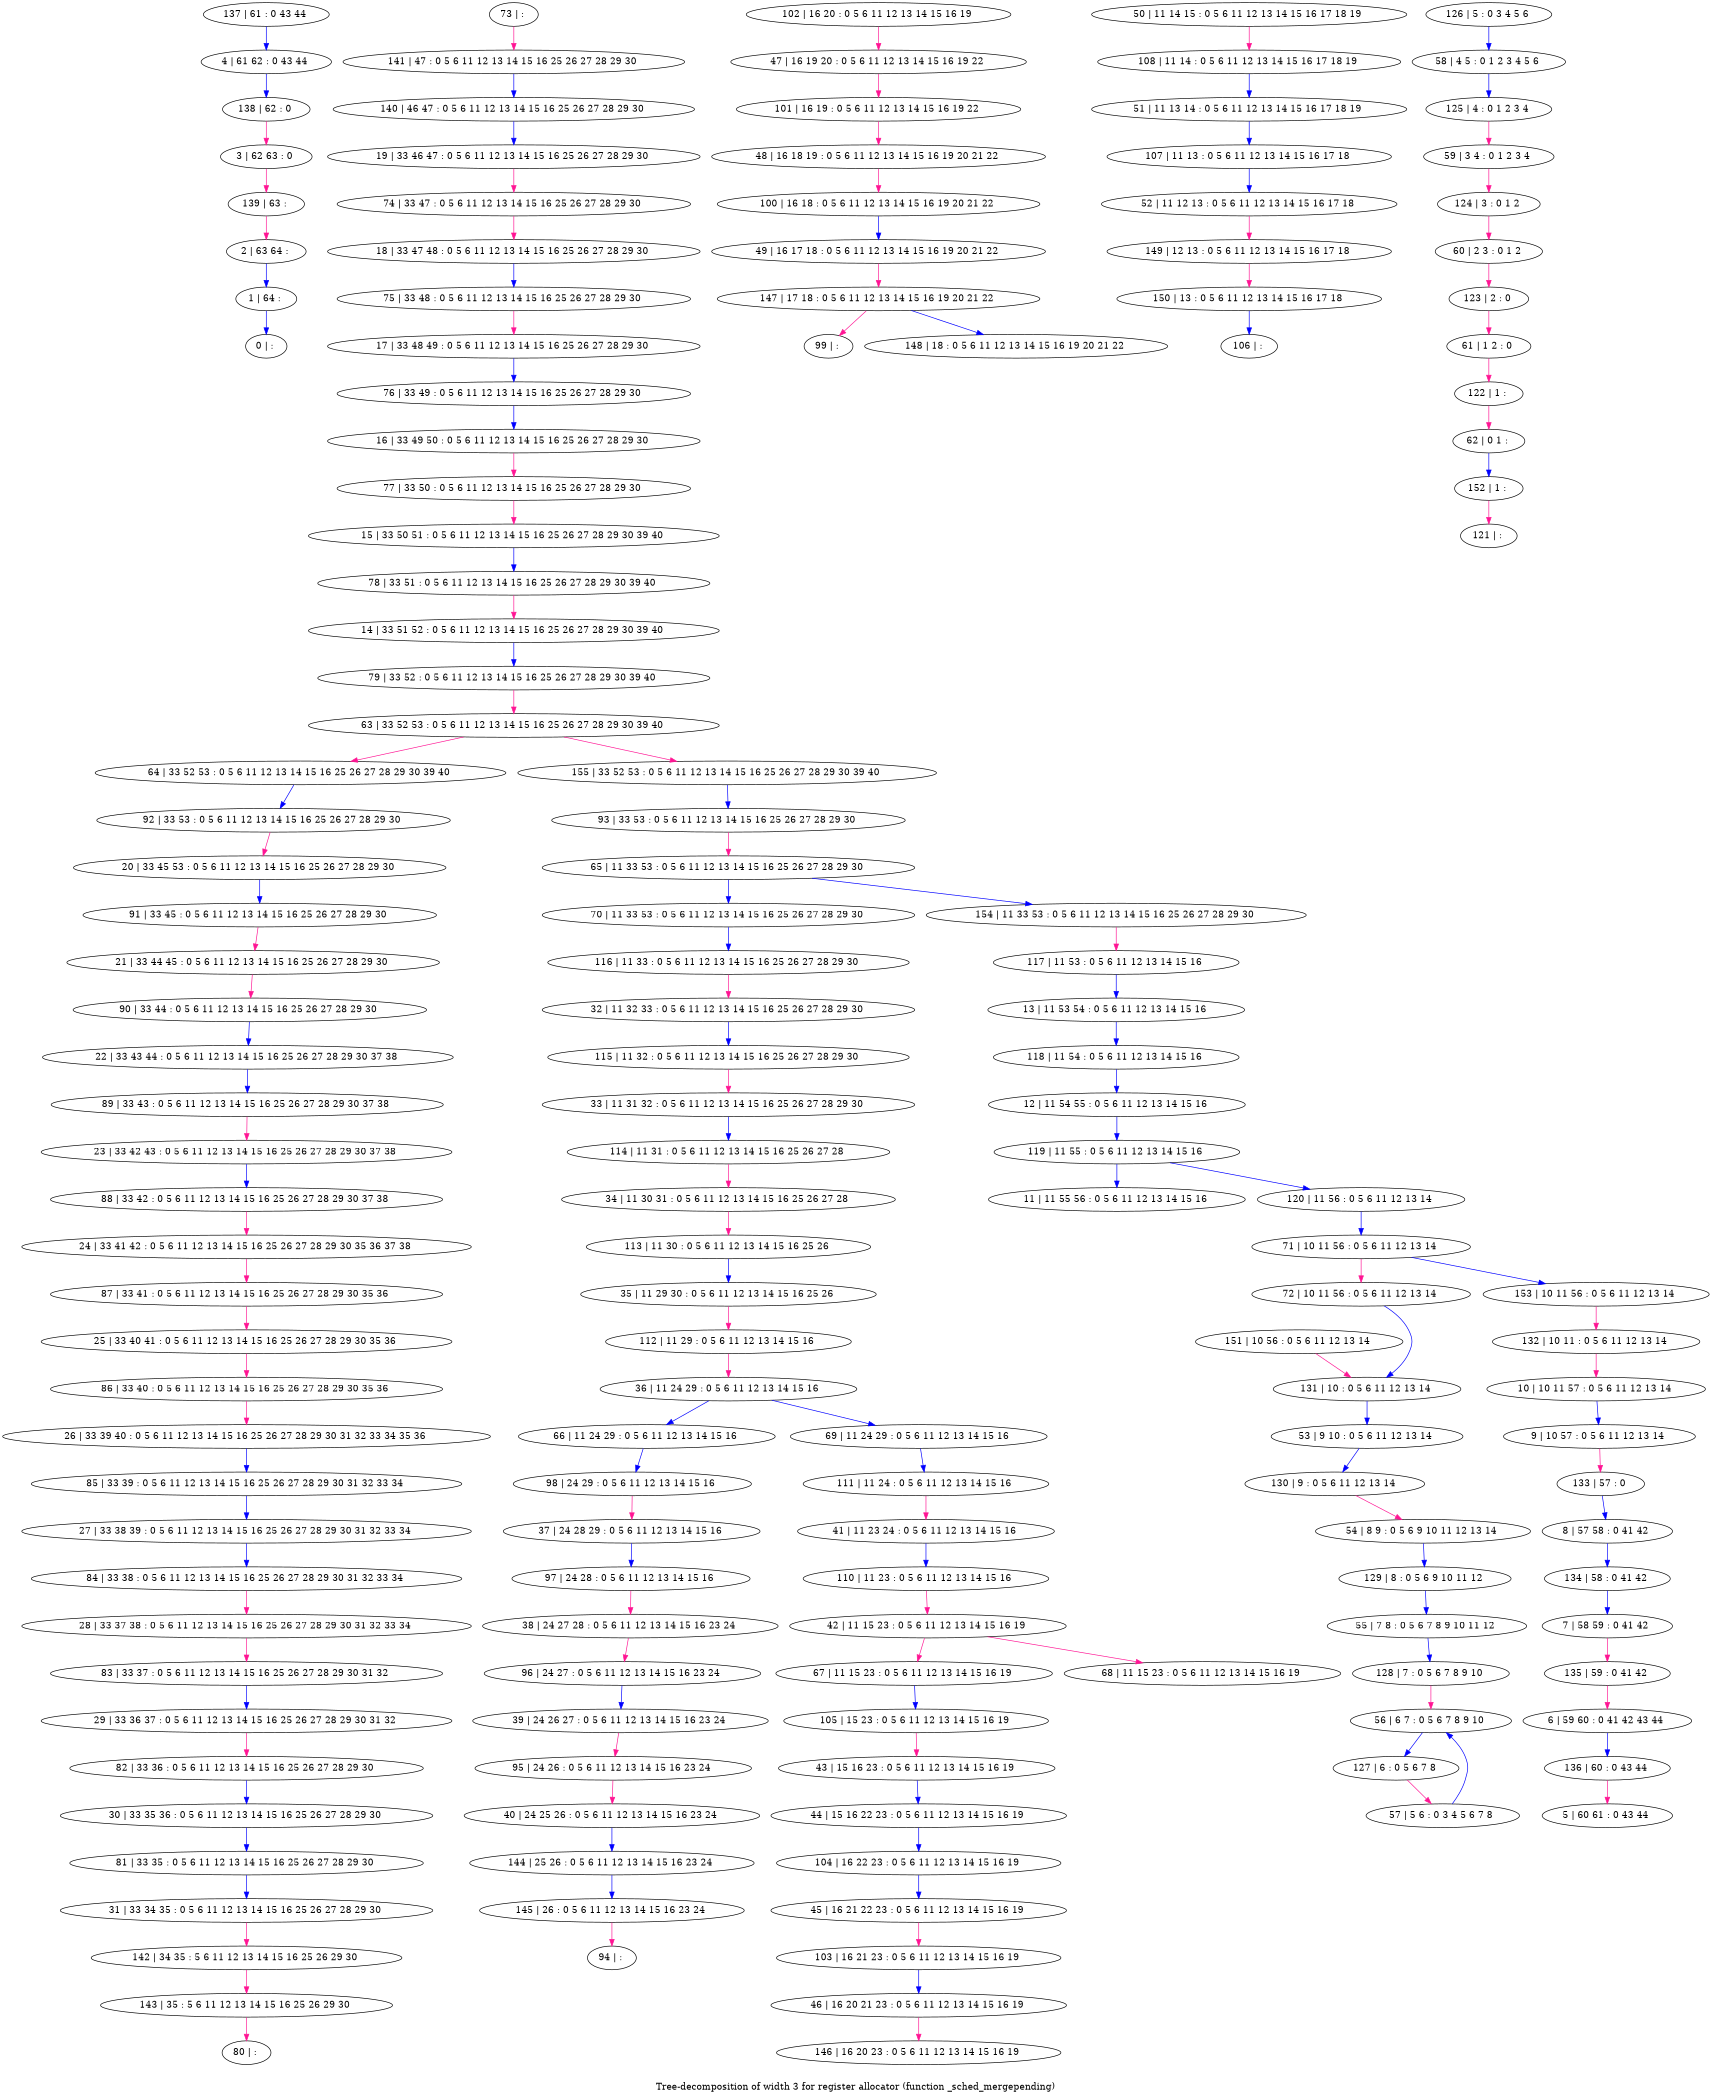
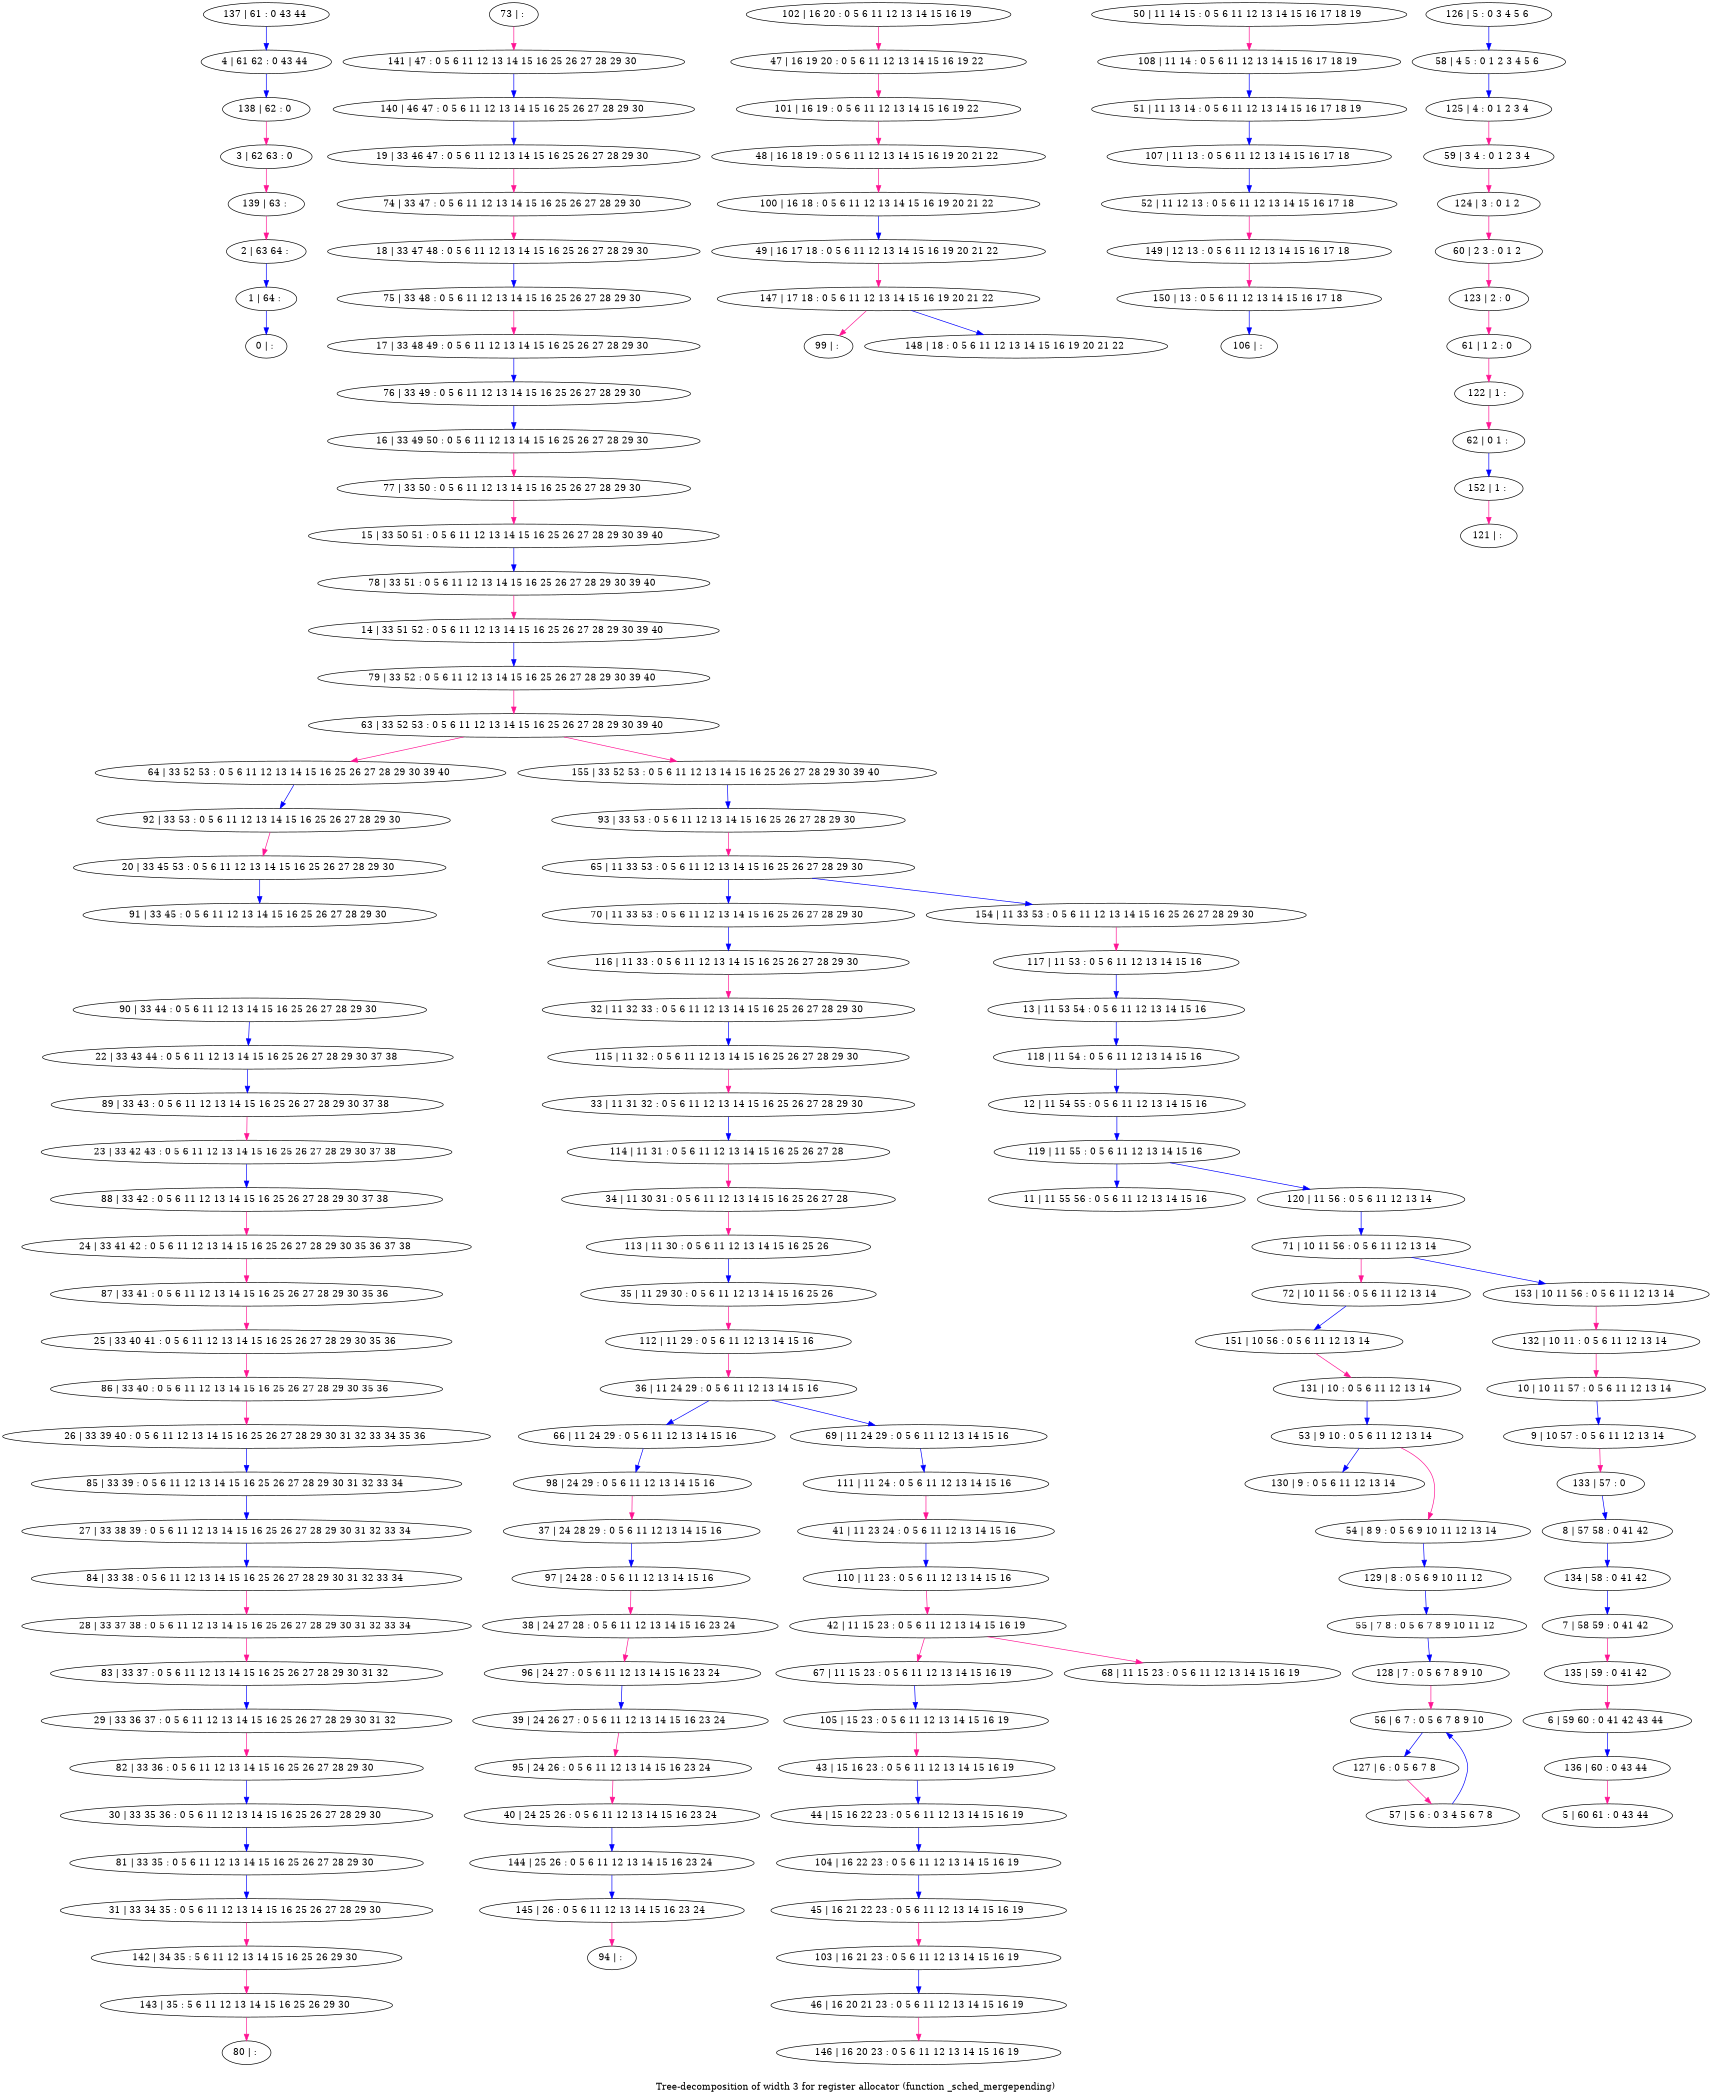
(253, 962) -> none
(1411, 1338) -> (1333, 1316)
(1376, 1506) -> (1431, 1474)
